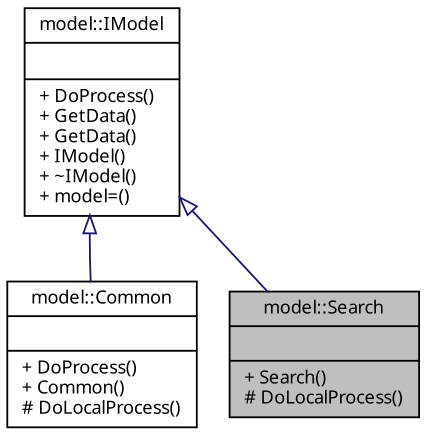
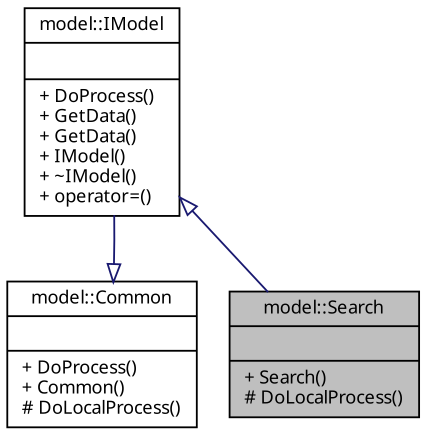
(85, 197) -> (96, 197)
(90, 258) -> (114, 240)
